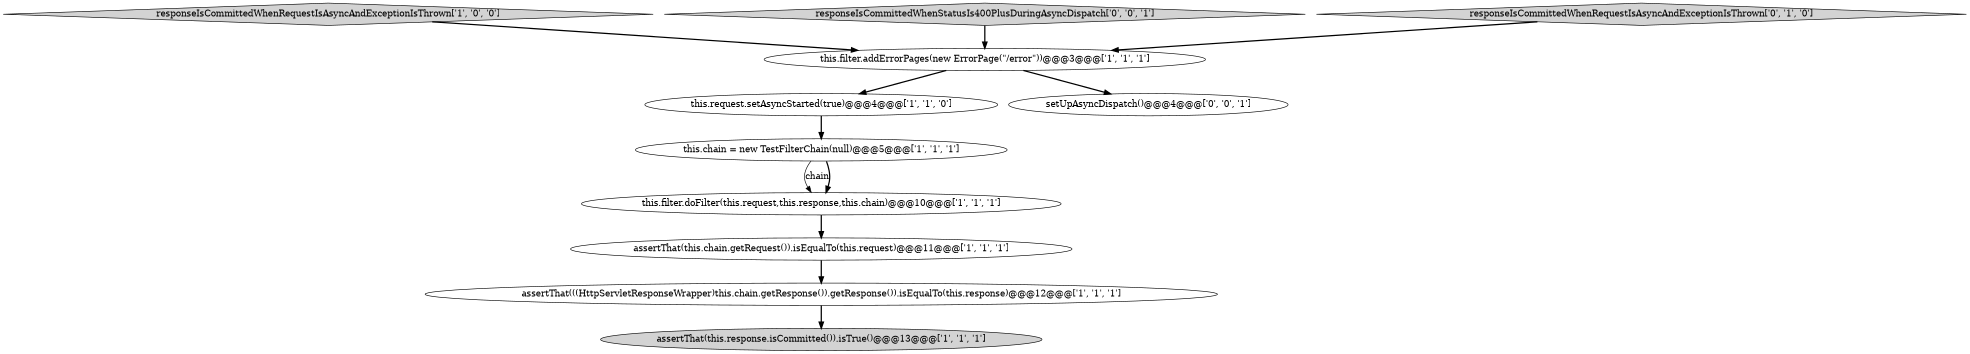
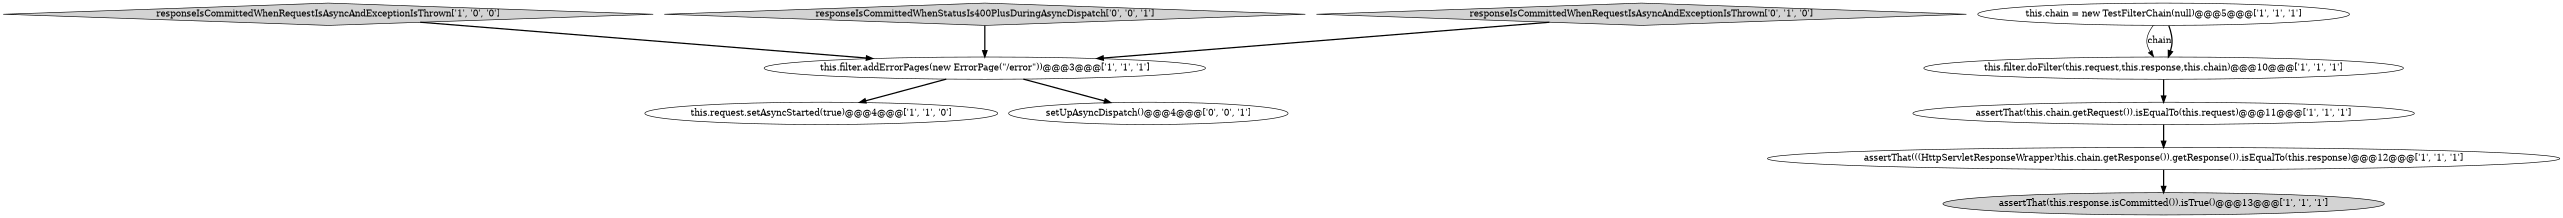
(821, 124) -> none
